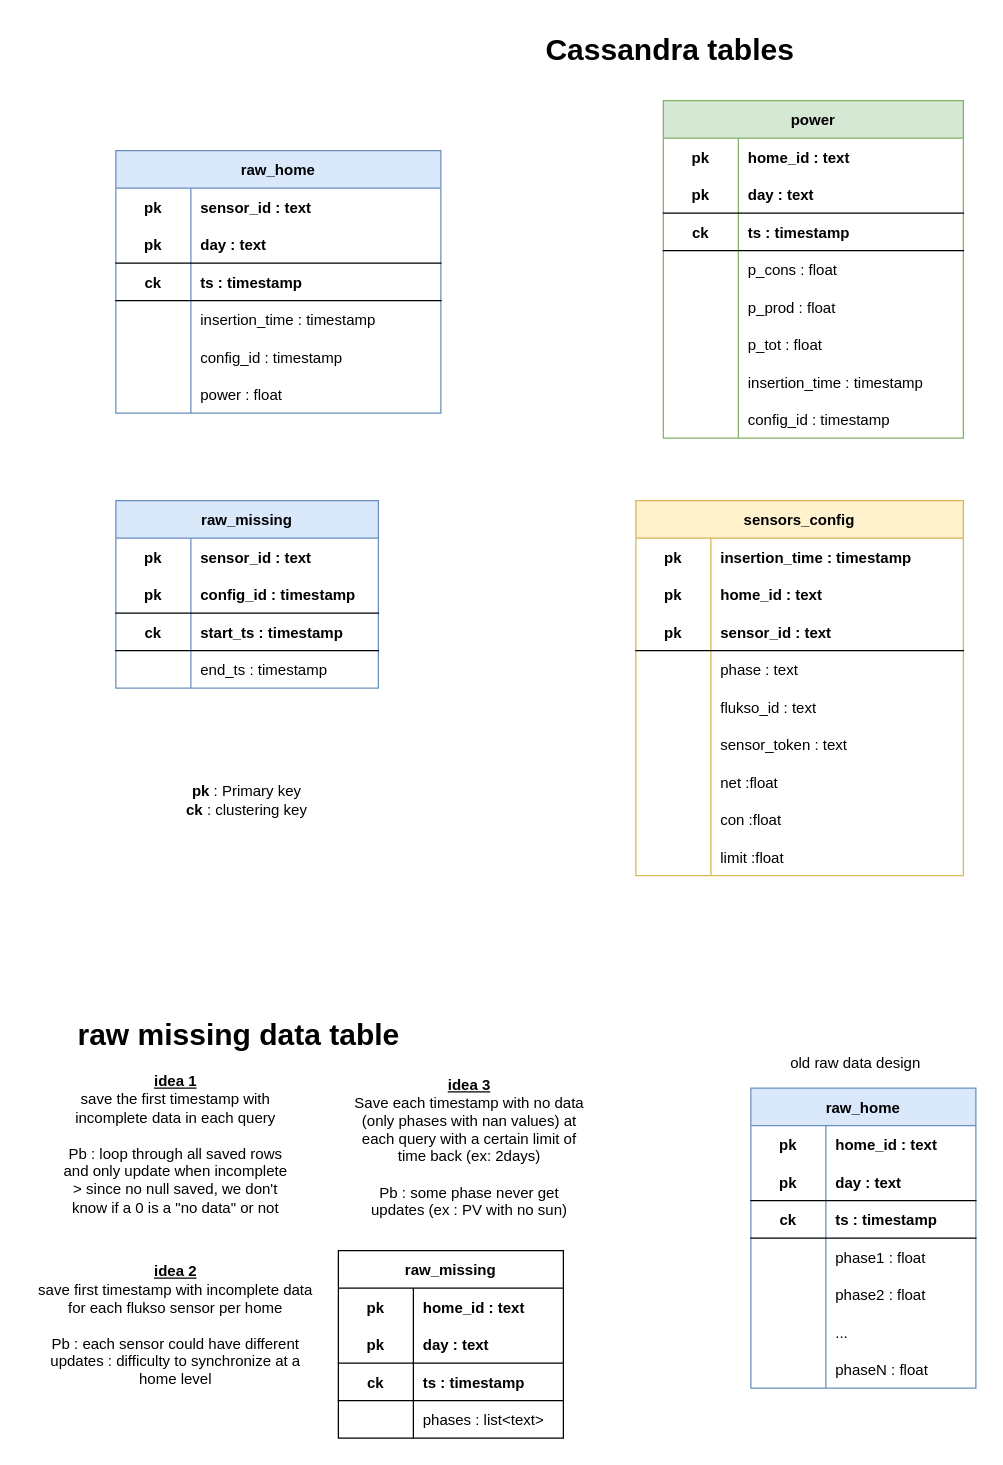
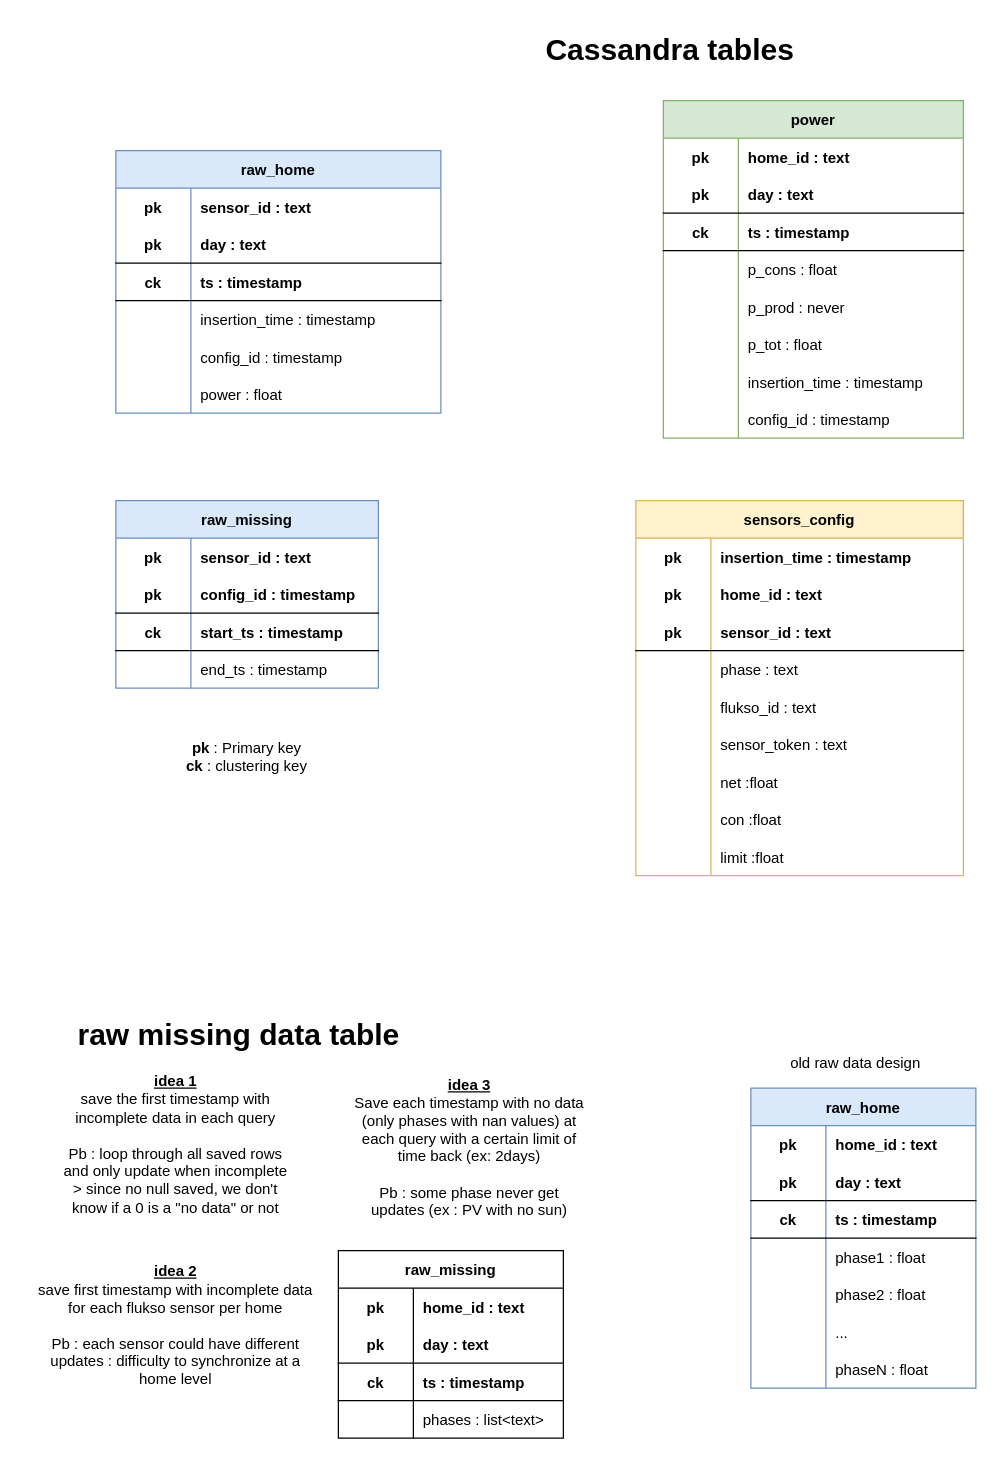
(799, 308) -> (800, 308)
(247, 801) -> (247, 757)
